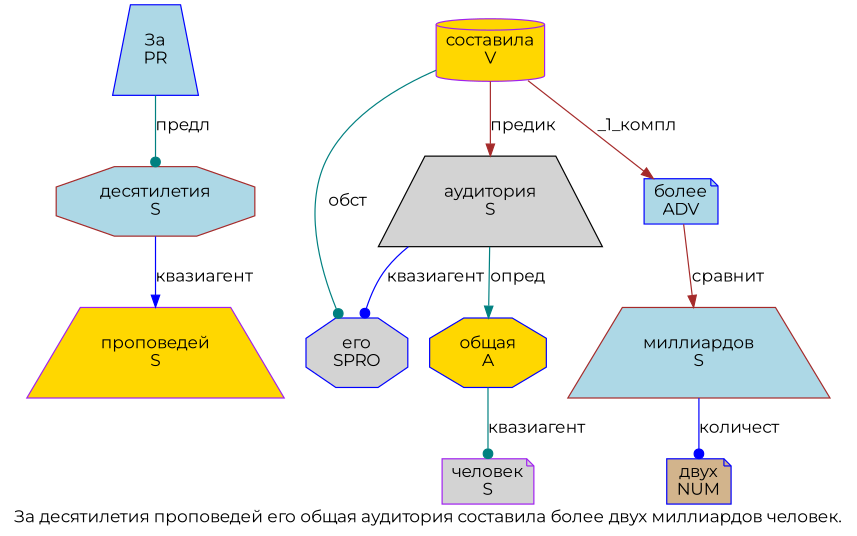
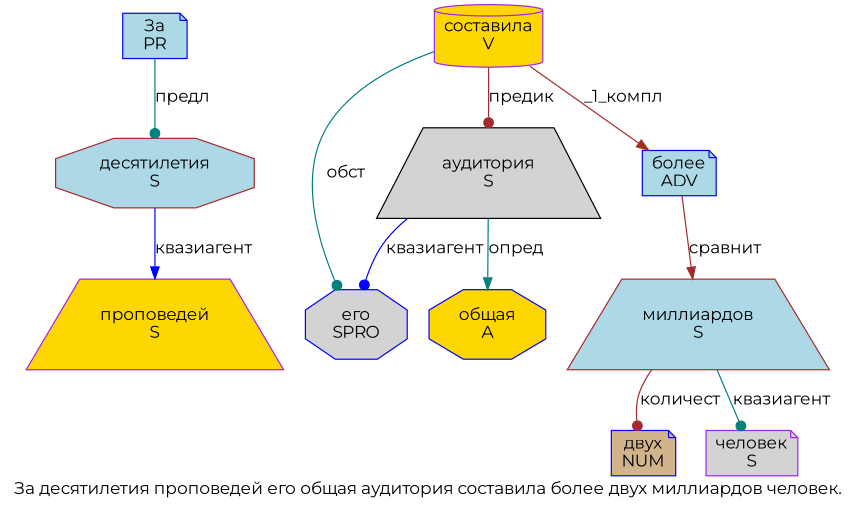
(156, 50) -> (155, 36)
(490, 113) -> (489, 92)
(488, 418) -> (728, 395)
(699, 424) -> (639, 394)
